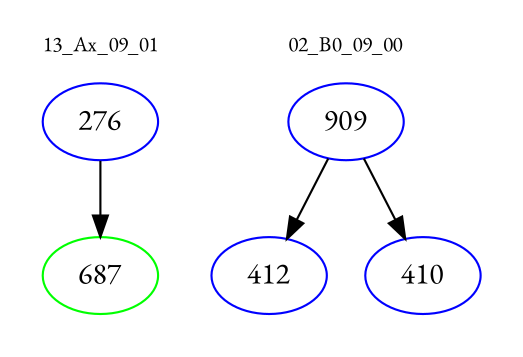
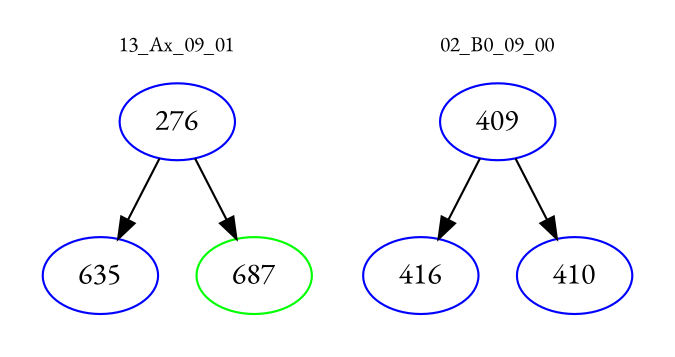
(346, 122) -> (498, 122)
none -> (100, 276)
(269, 276) -> (421, 276)
